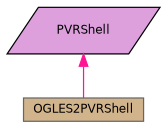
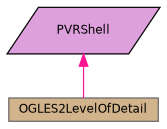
(84, 110) -> (84, 110)
